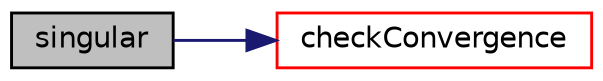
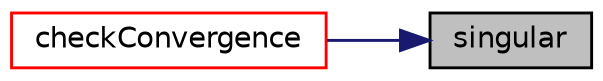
(210, 40) -> (364, 40)
